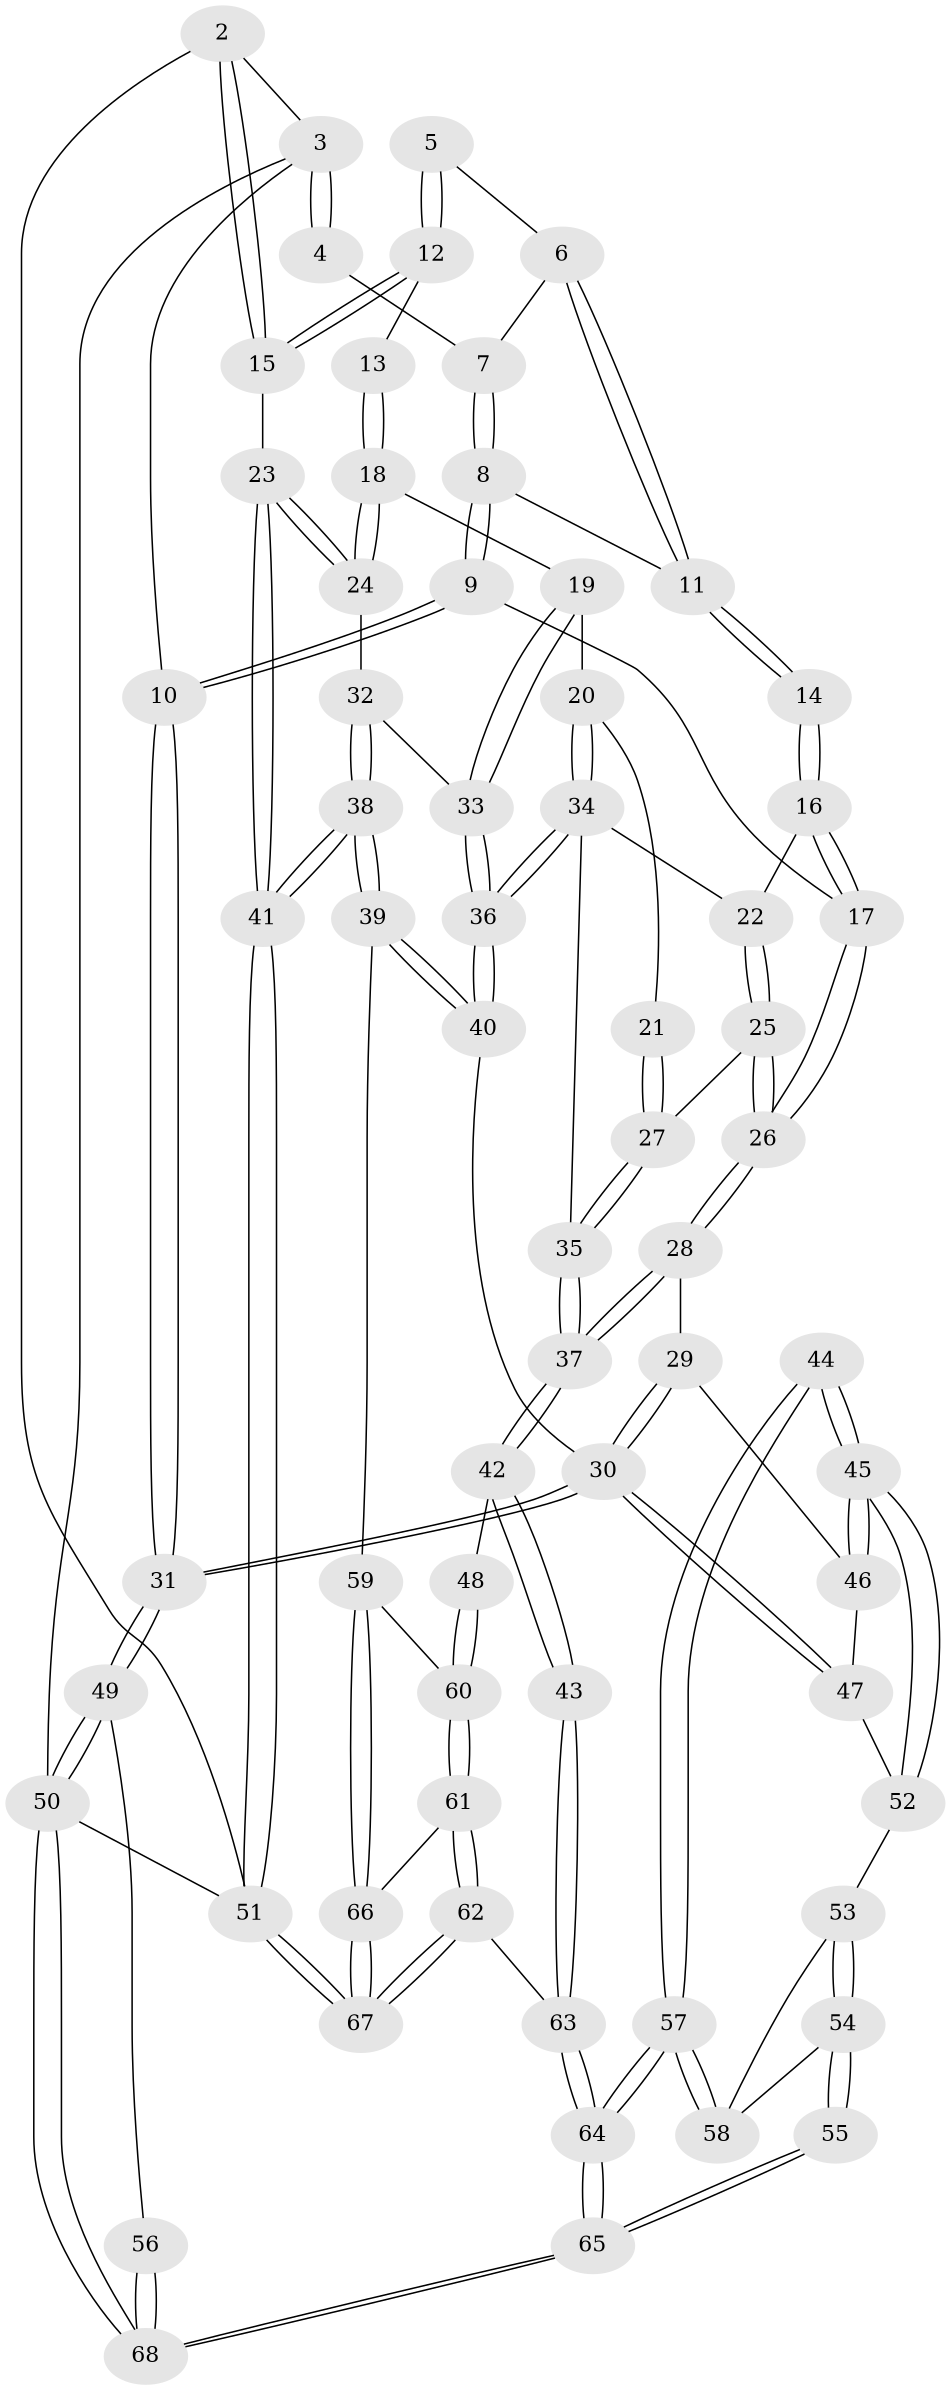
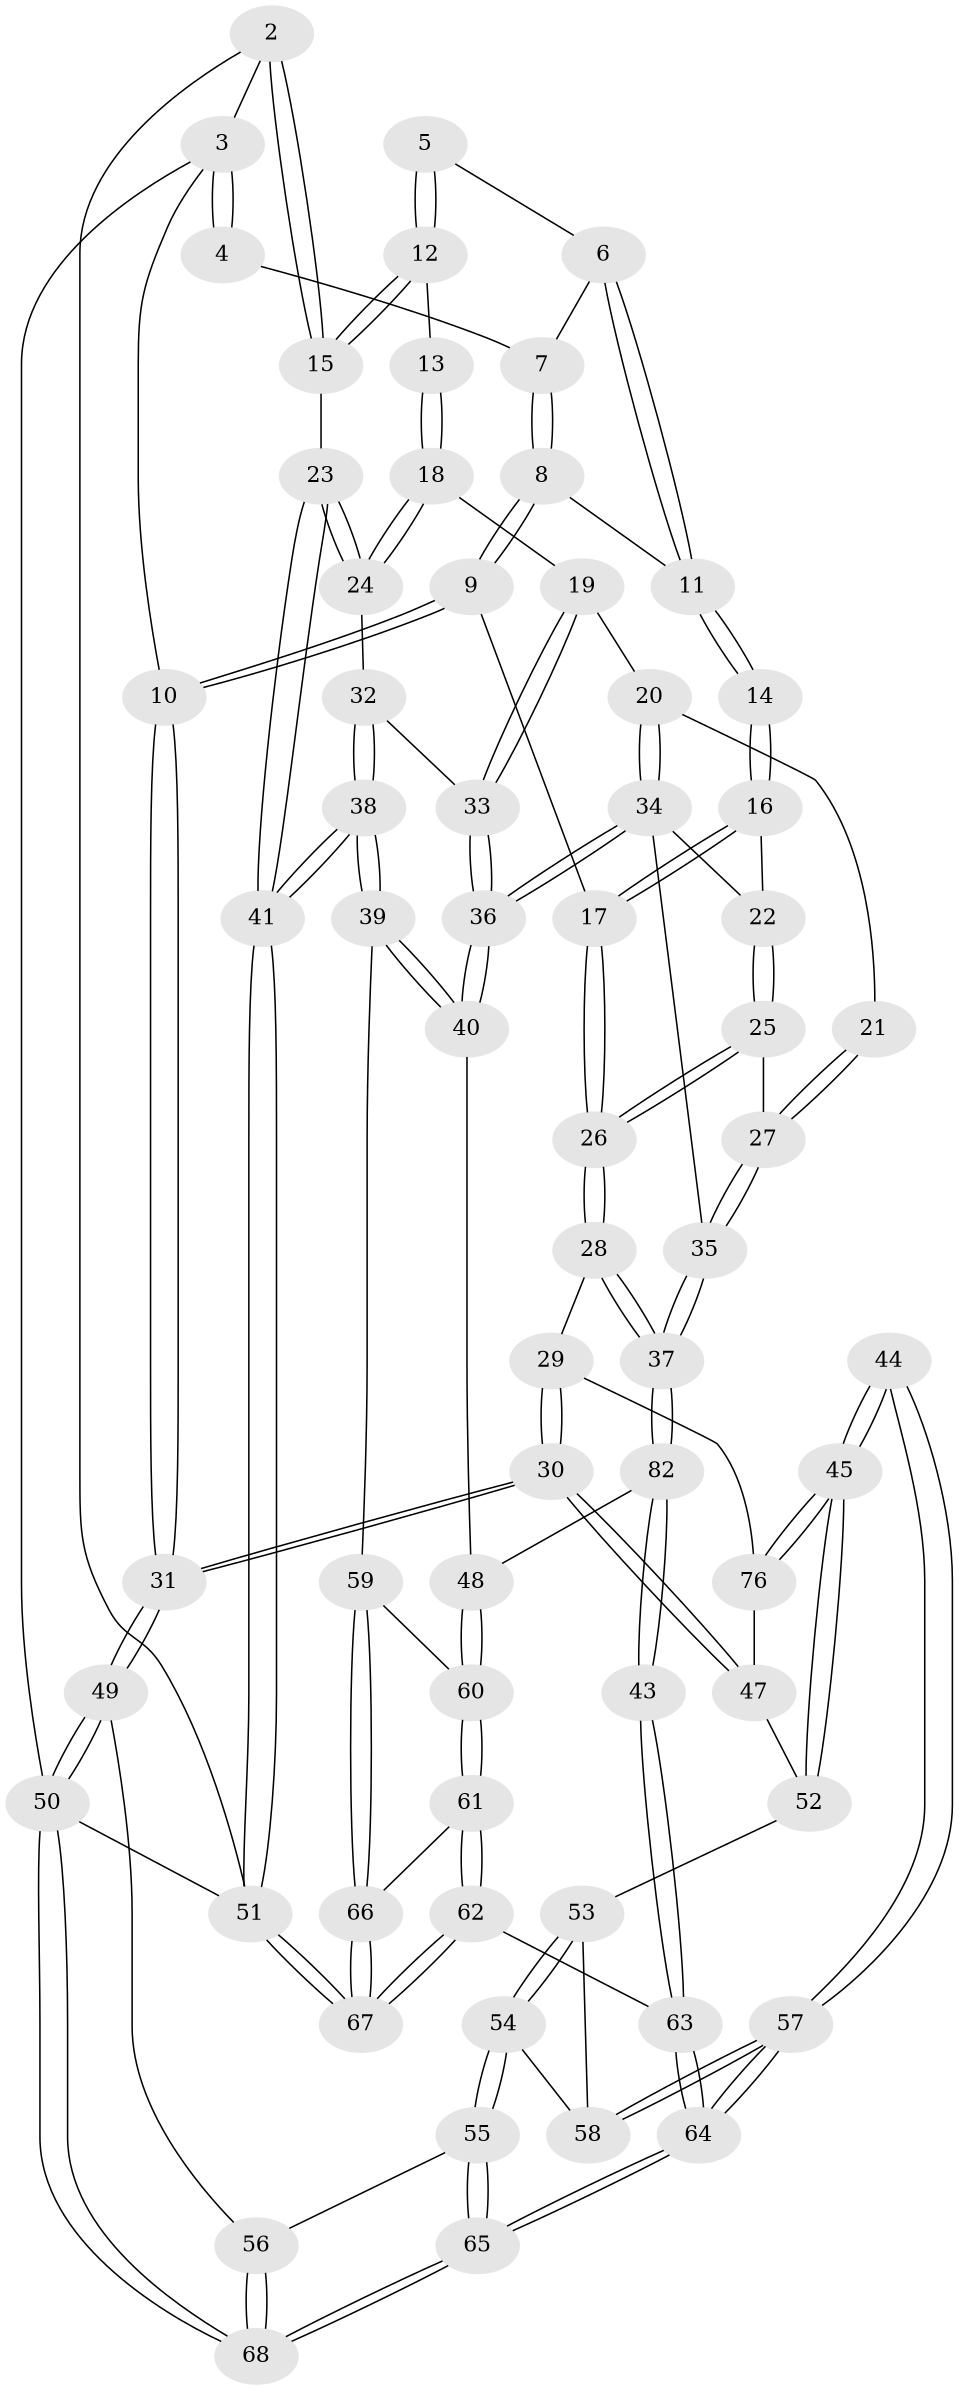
(480, 1269) -> (467, 1306)
(493, 1472) -> (662, 1472)
(859, 1582) -> (754, 1582)
none -> (367, 2190)
